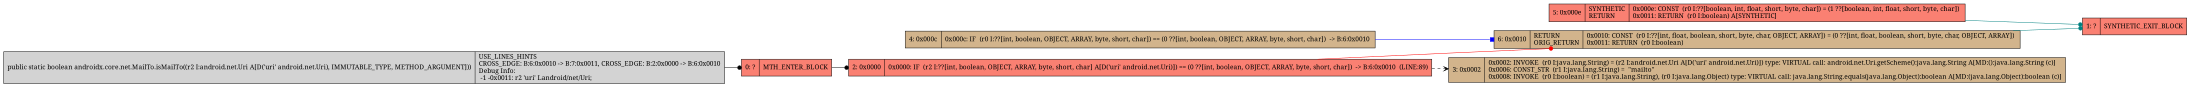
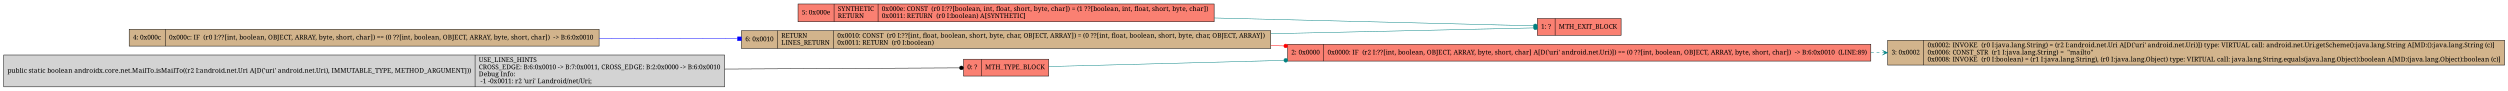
(2143, 26) -> (1588, 27)
(1557, 43) -> (806, 43)
(1433, 54) -> (1277, 46)
(795, 67) -> (1015, 67)
(838, 68) -> (1166, 63)
(1438, 69) -> (1877, 53)
